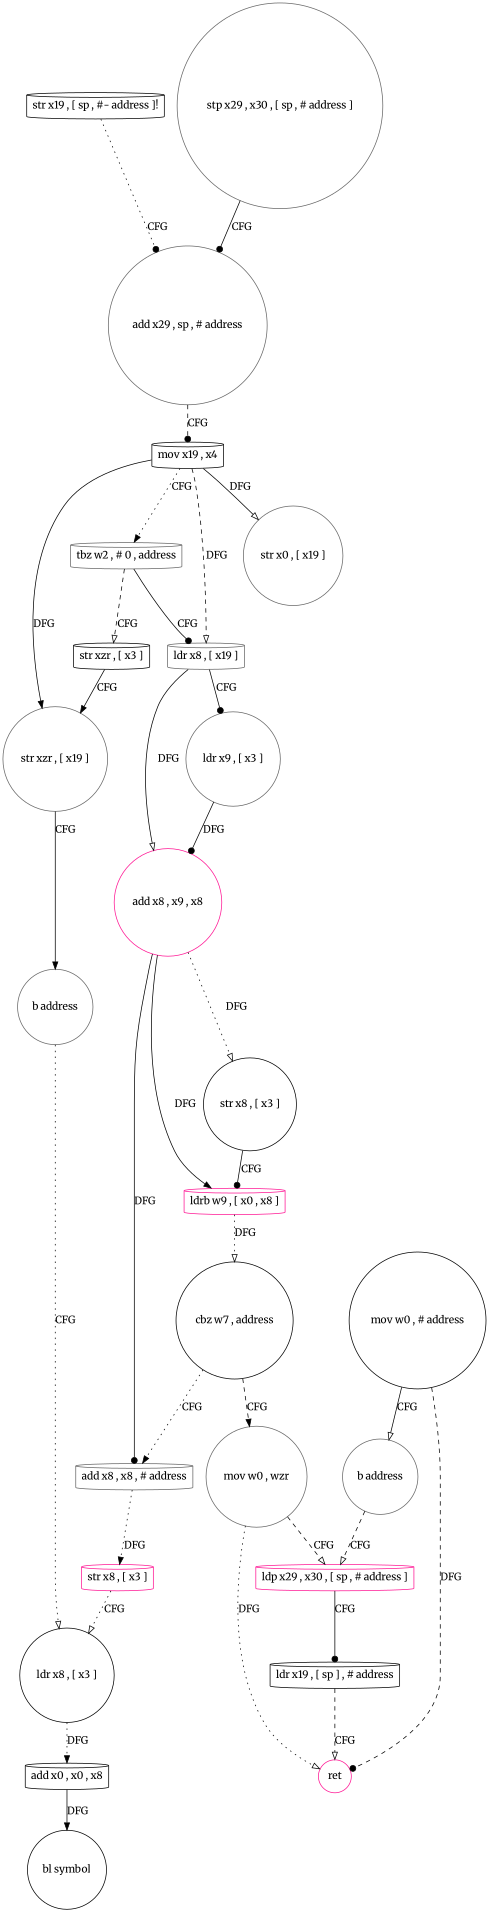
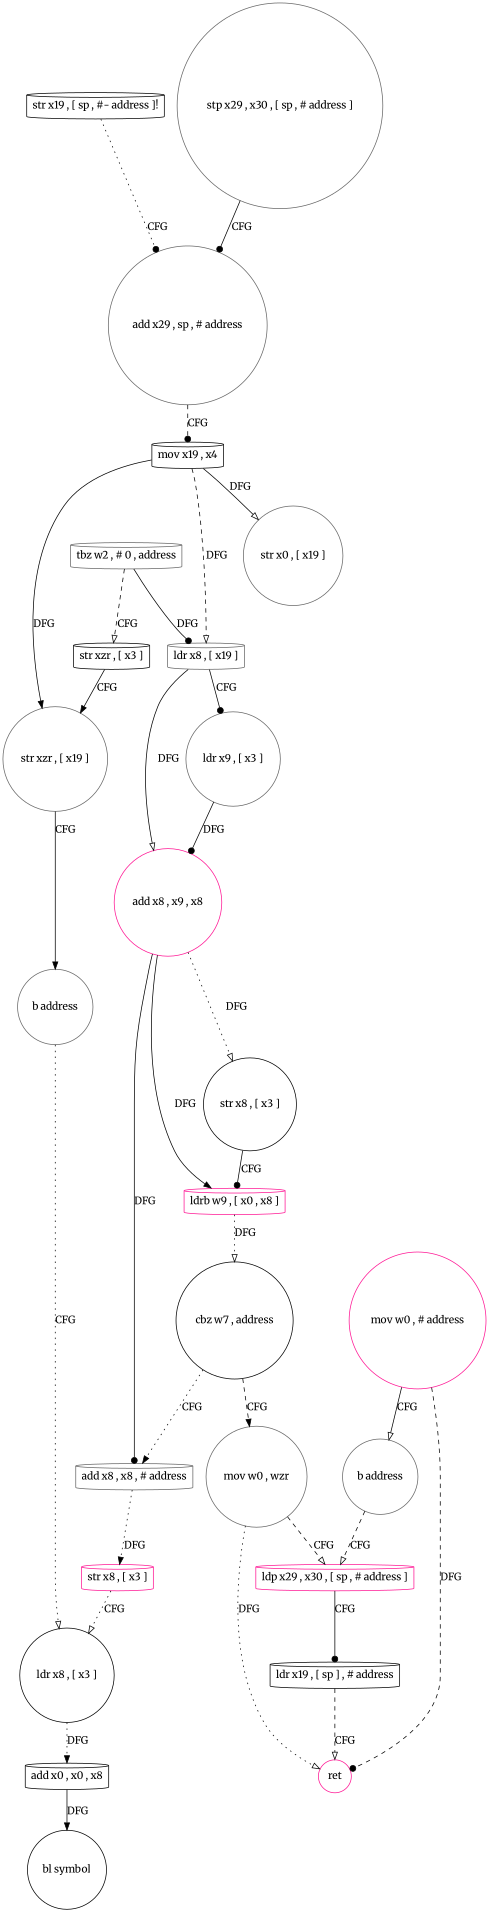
(159, 502) -> none
(188, 624) -> (188, 624)
(418, 1321) -> (418, 1321)
